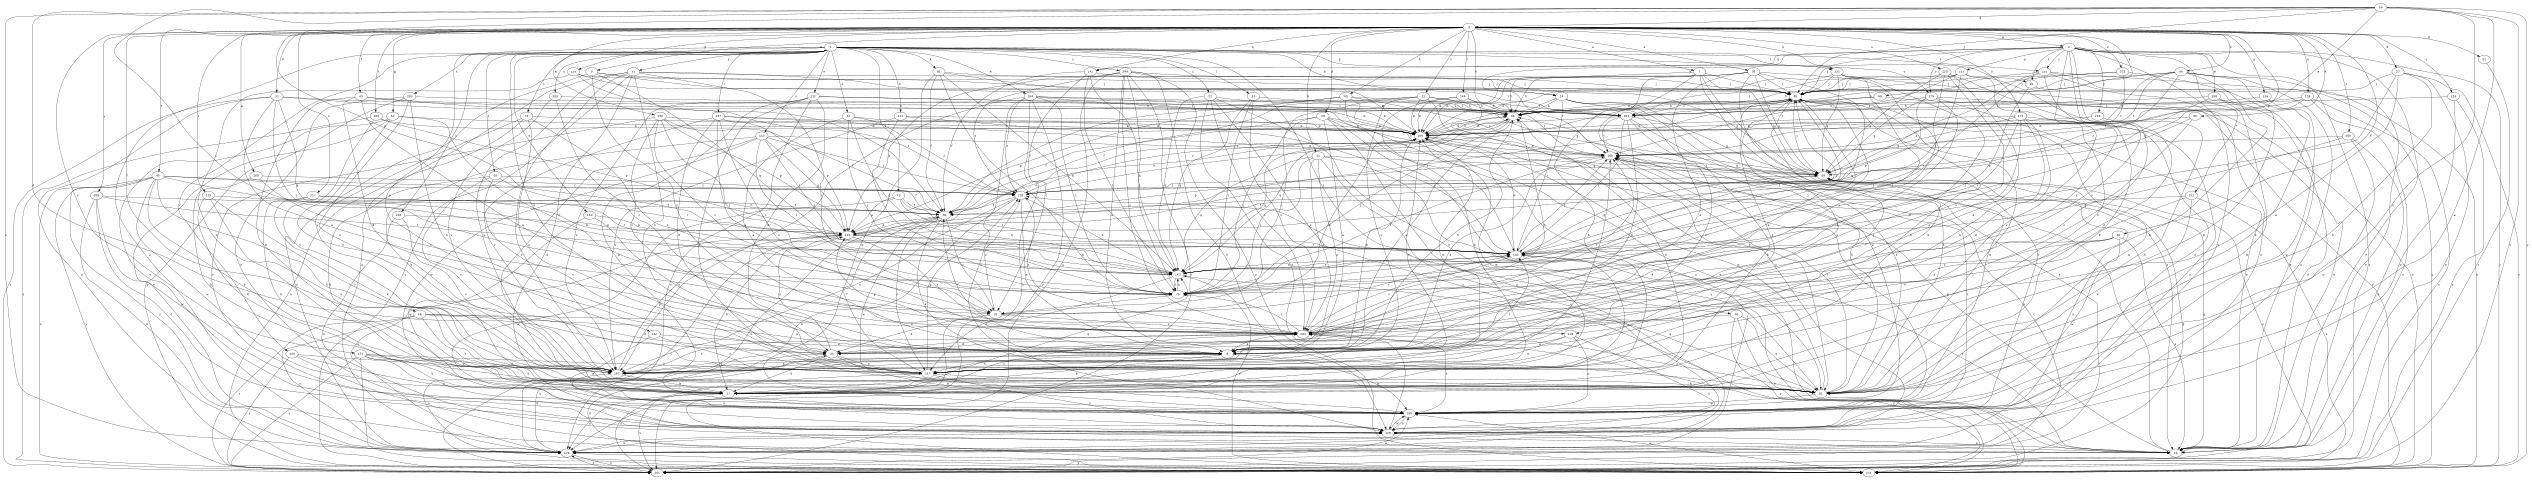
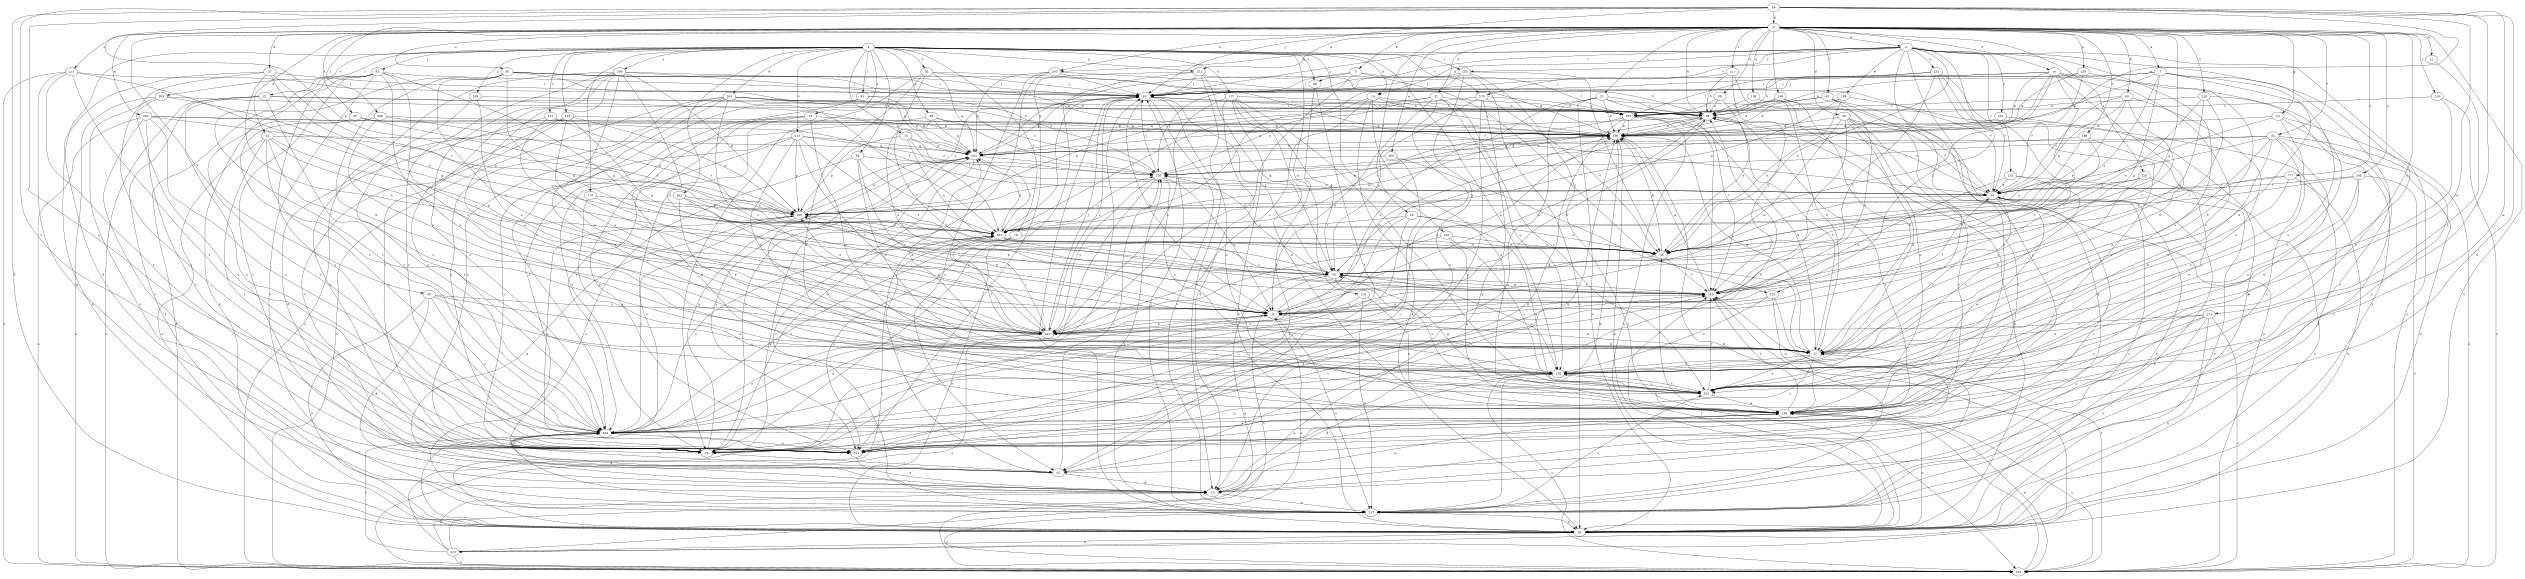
(1505, 144) -> (1670, 212)
(1662, 193) -> none
(2032, 255) -> (1017, 542)
(745, 285) -> (1212, 346)
(1321, 365) -> none
